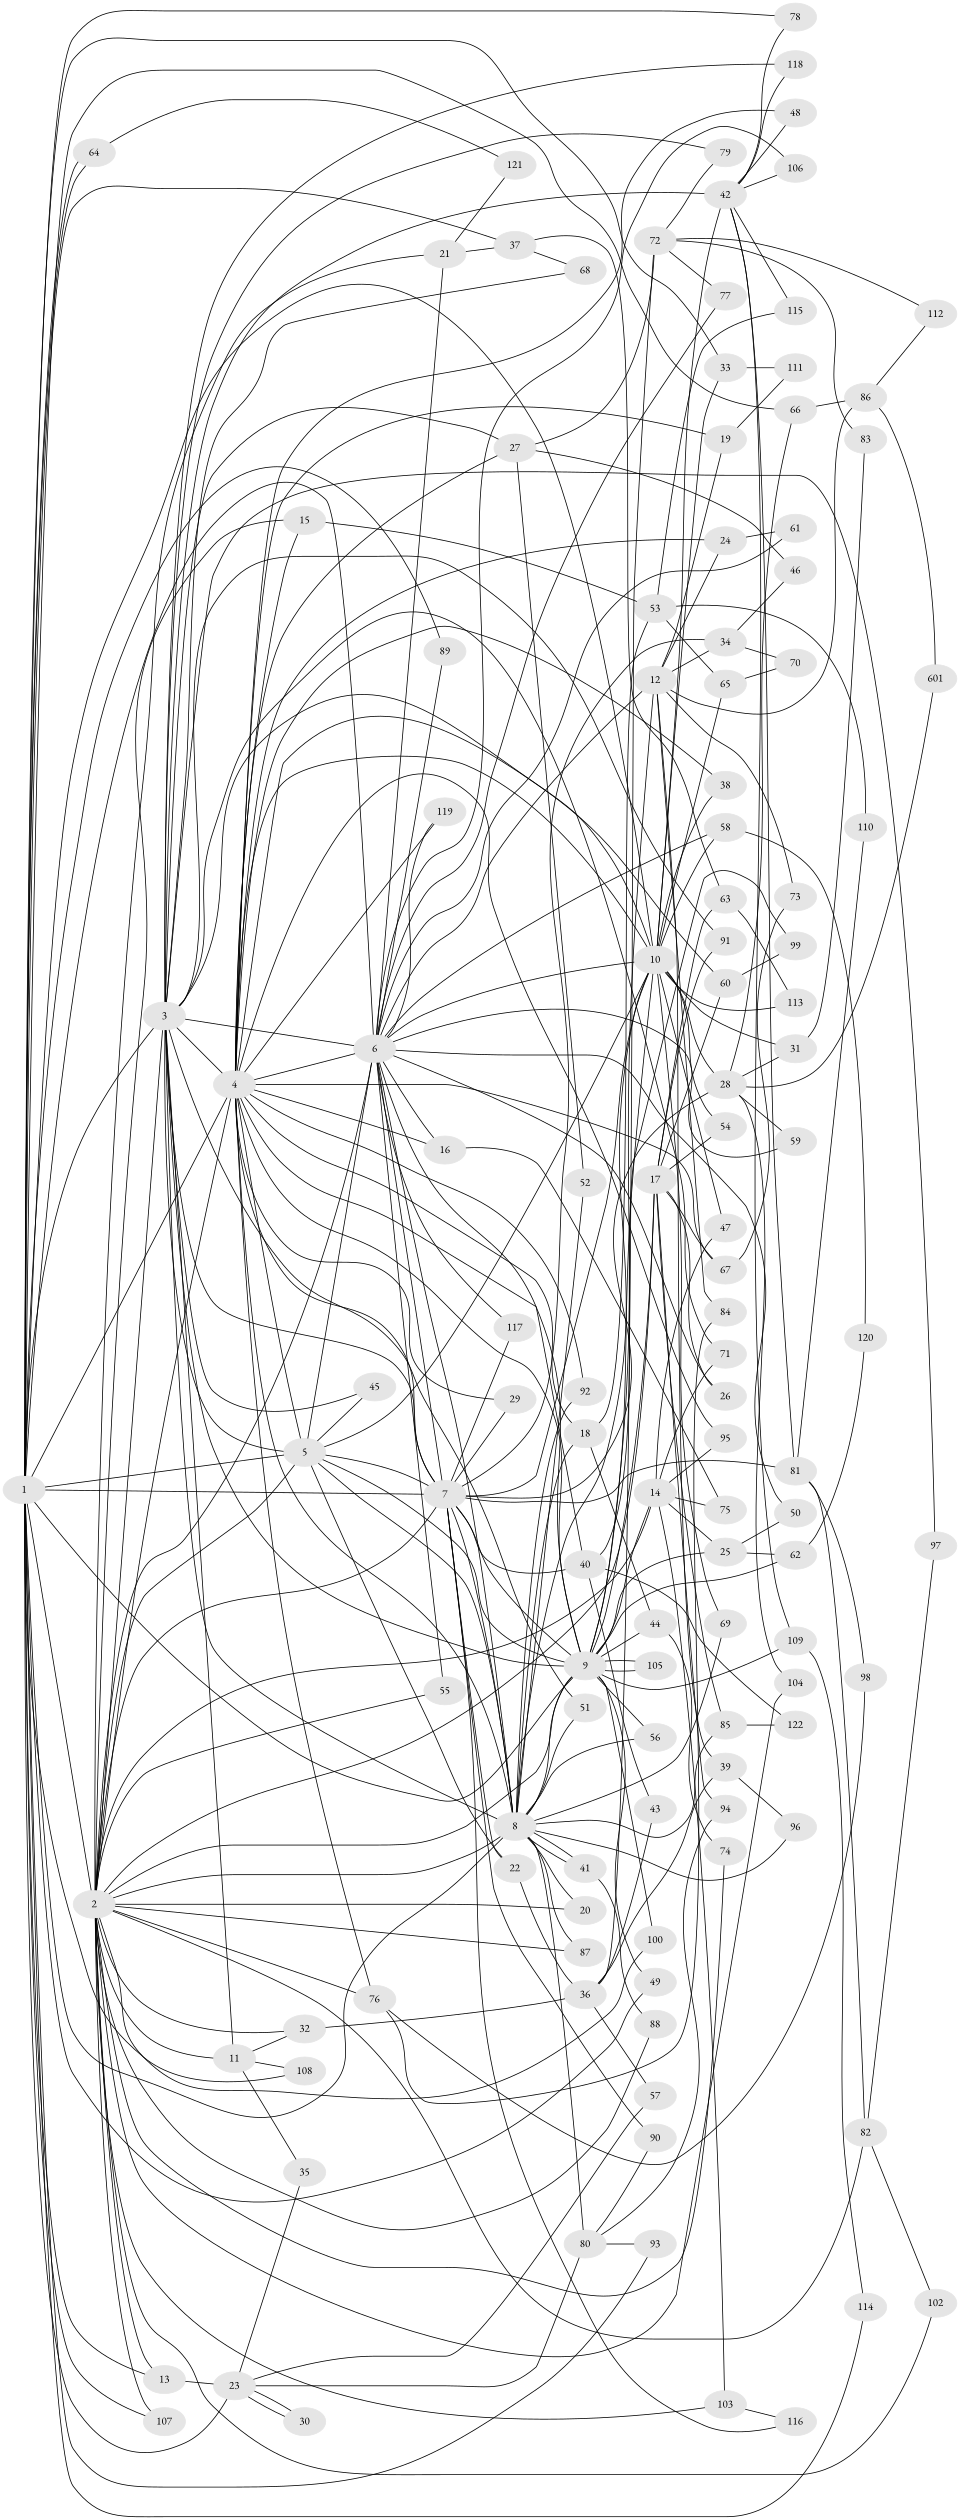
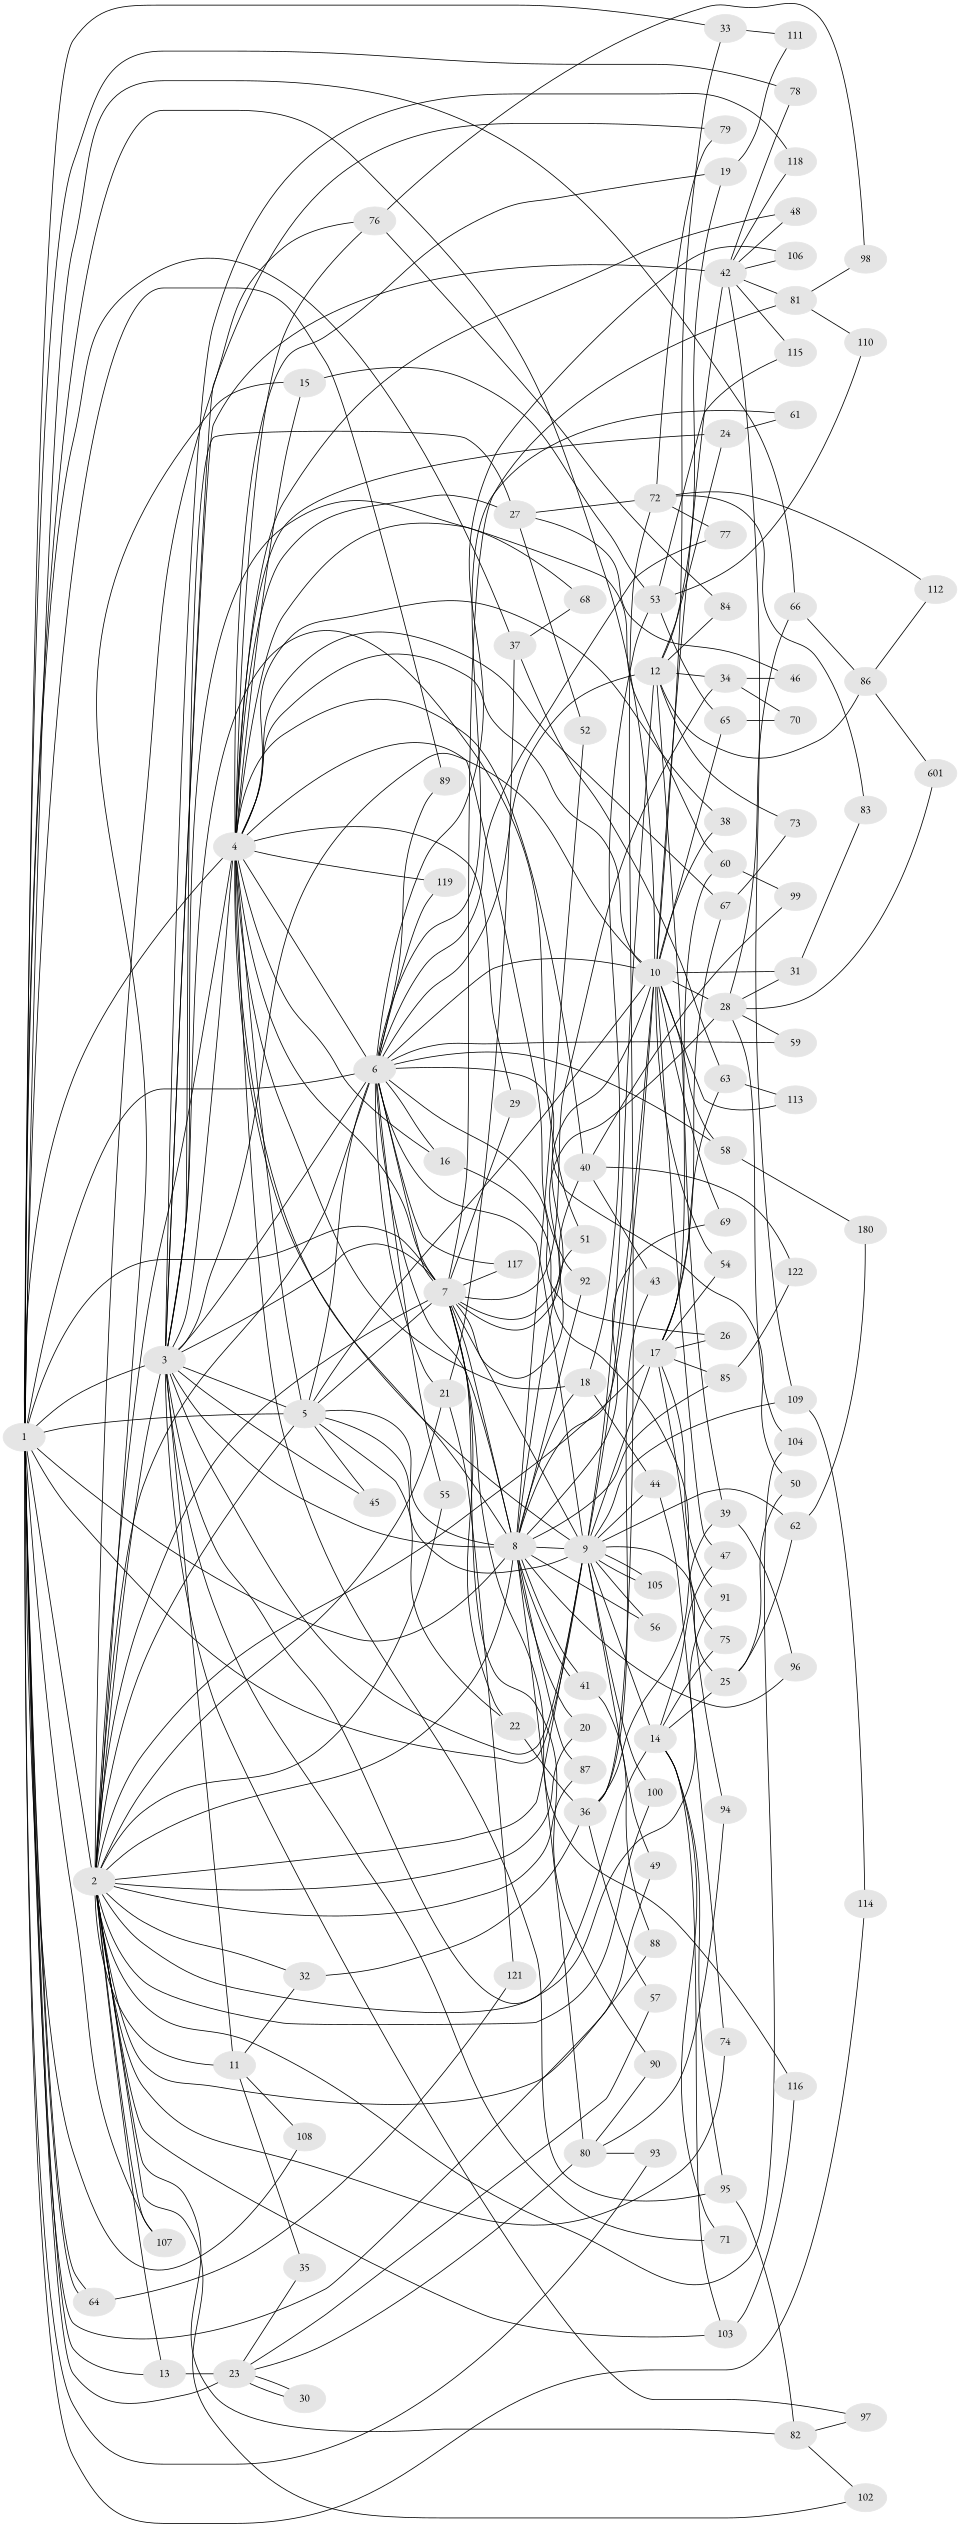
(866, 1338) -> (866, 1230)
(849, 1798) -> (775, 2309)
